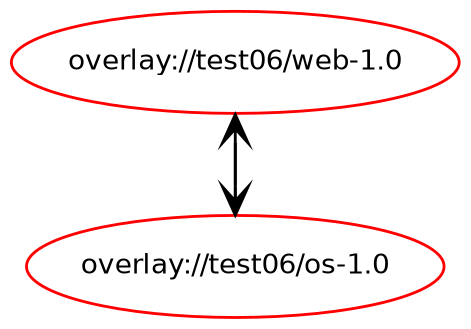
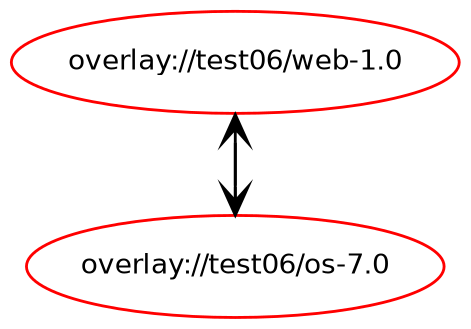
(235, 266) -> (235, 266)
